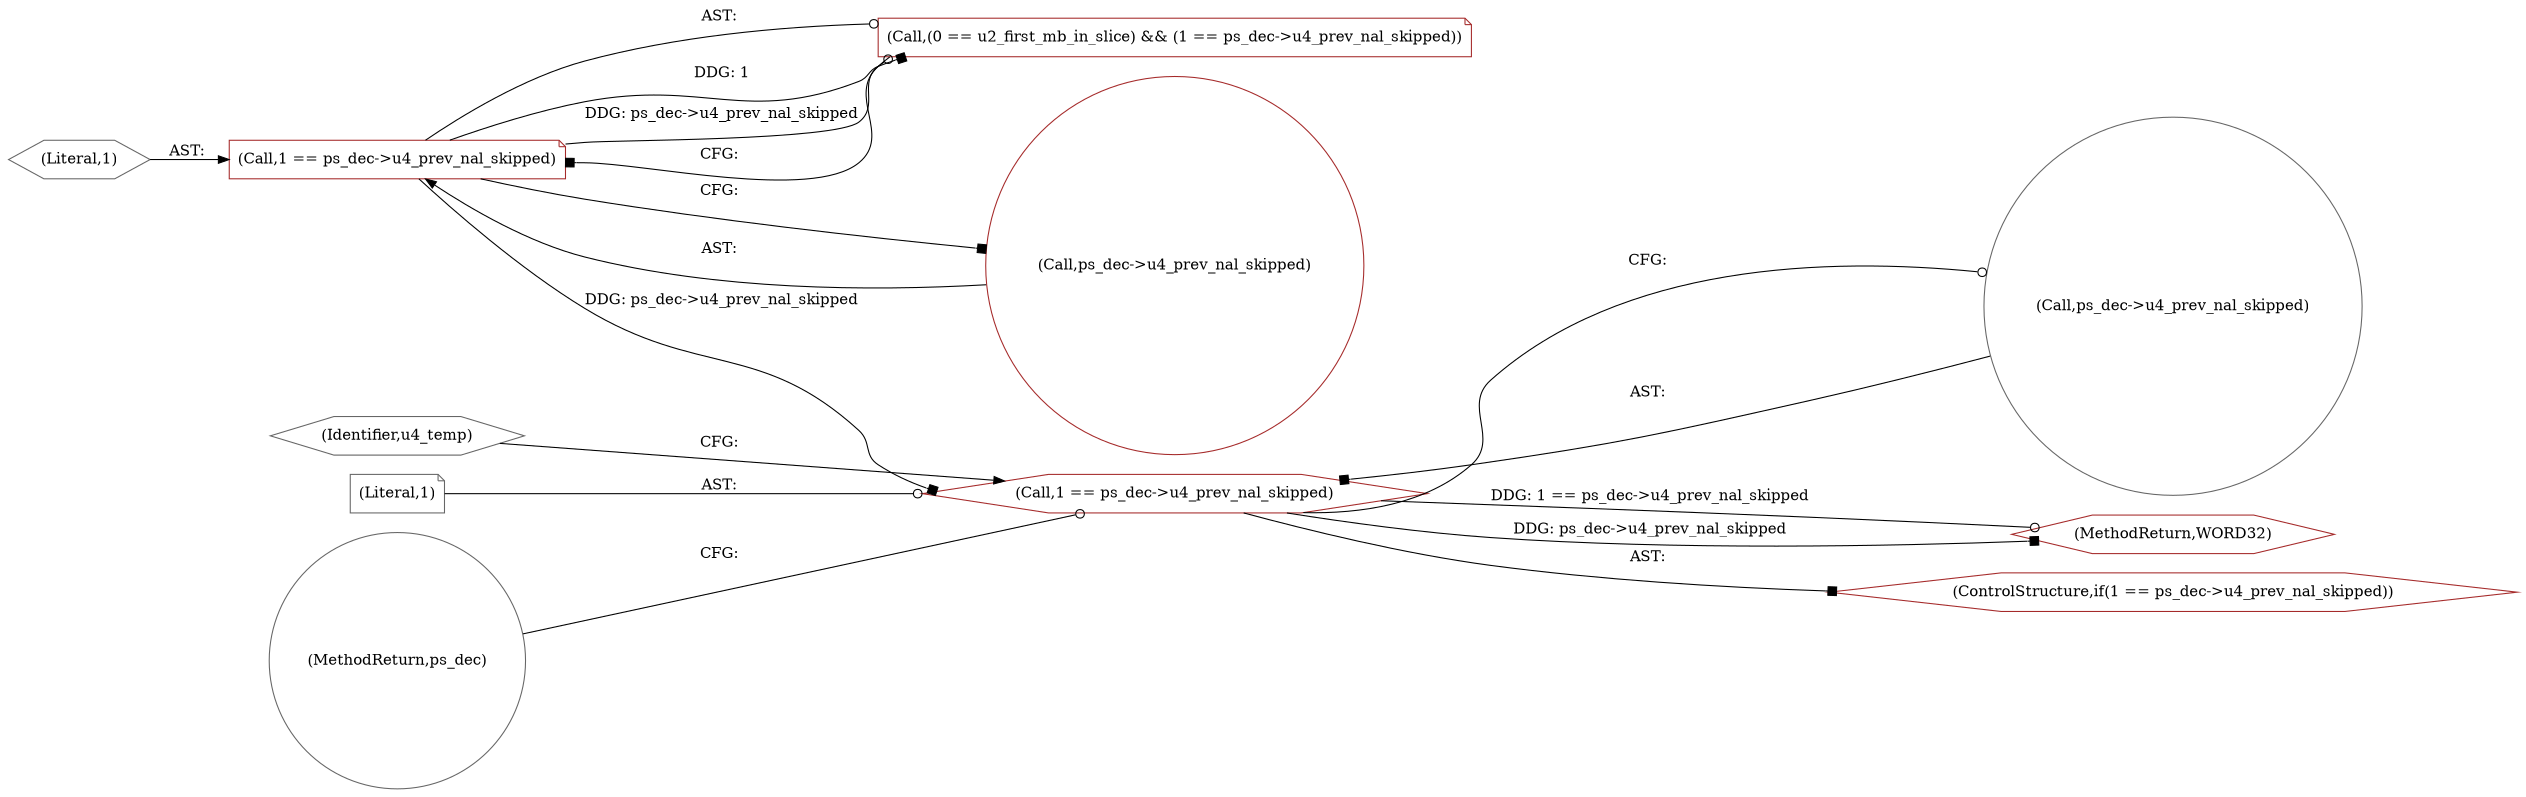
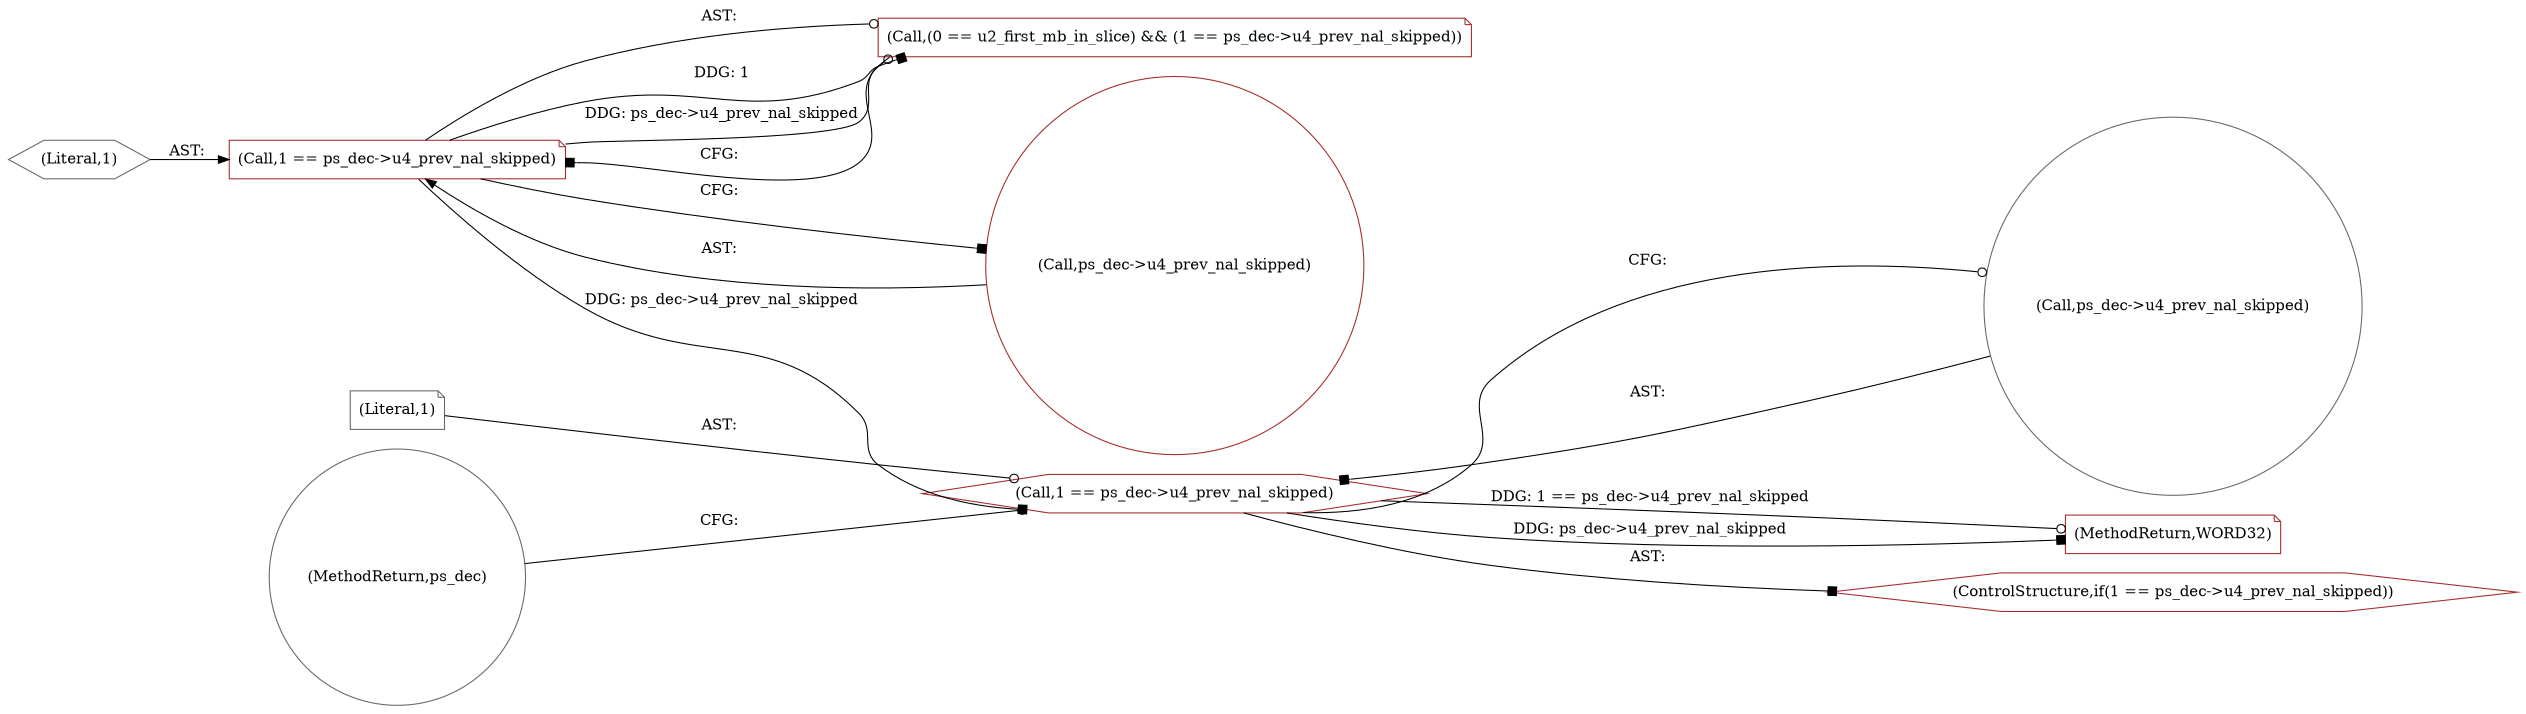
(397, 436) -> none
(2173, 534) -> (2173, 534)
